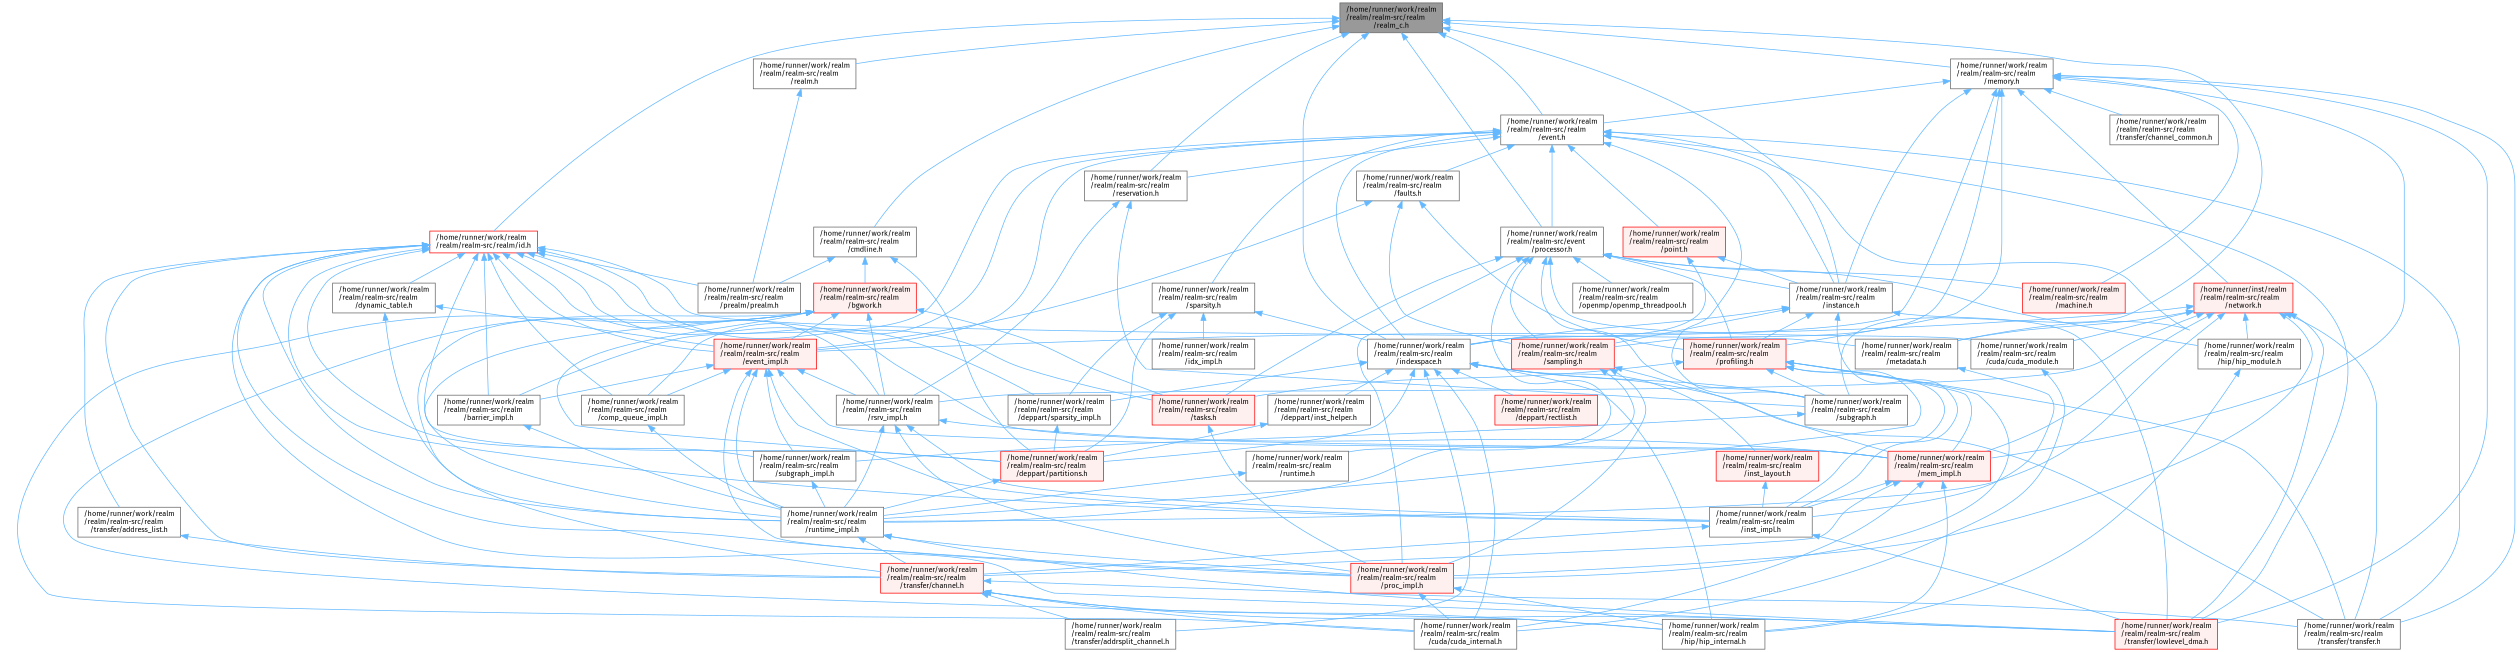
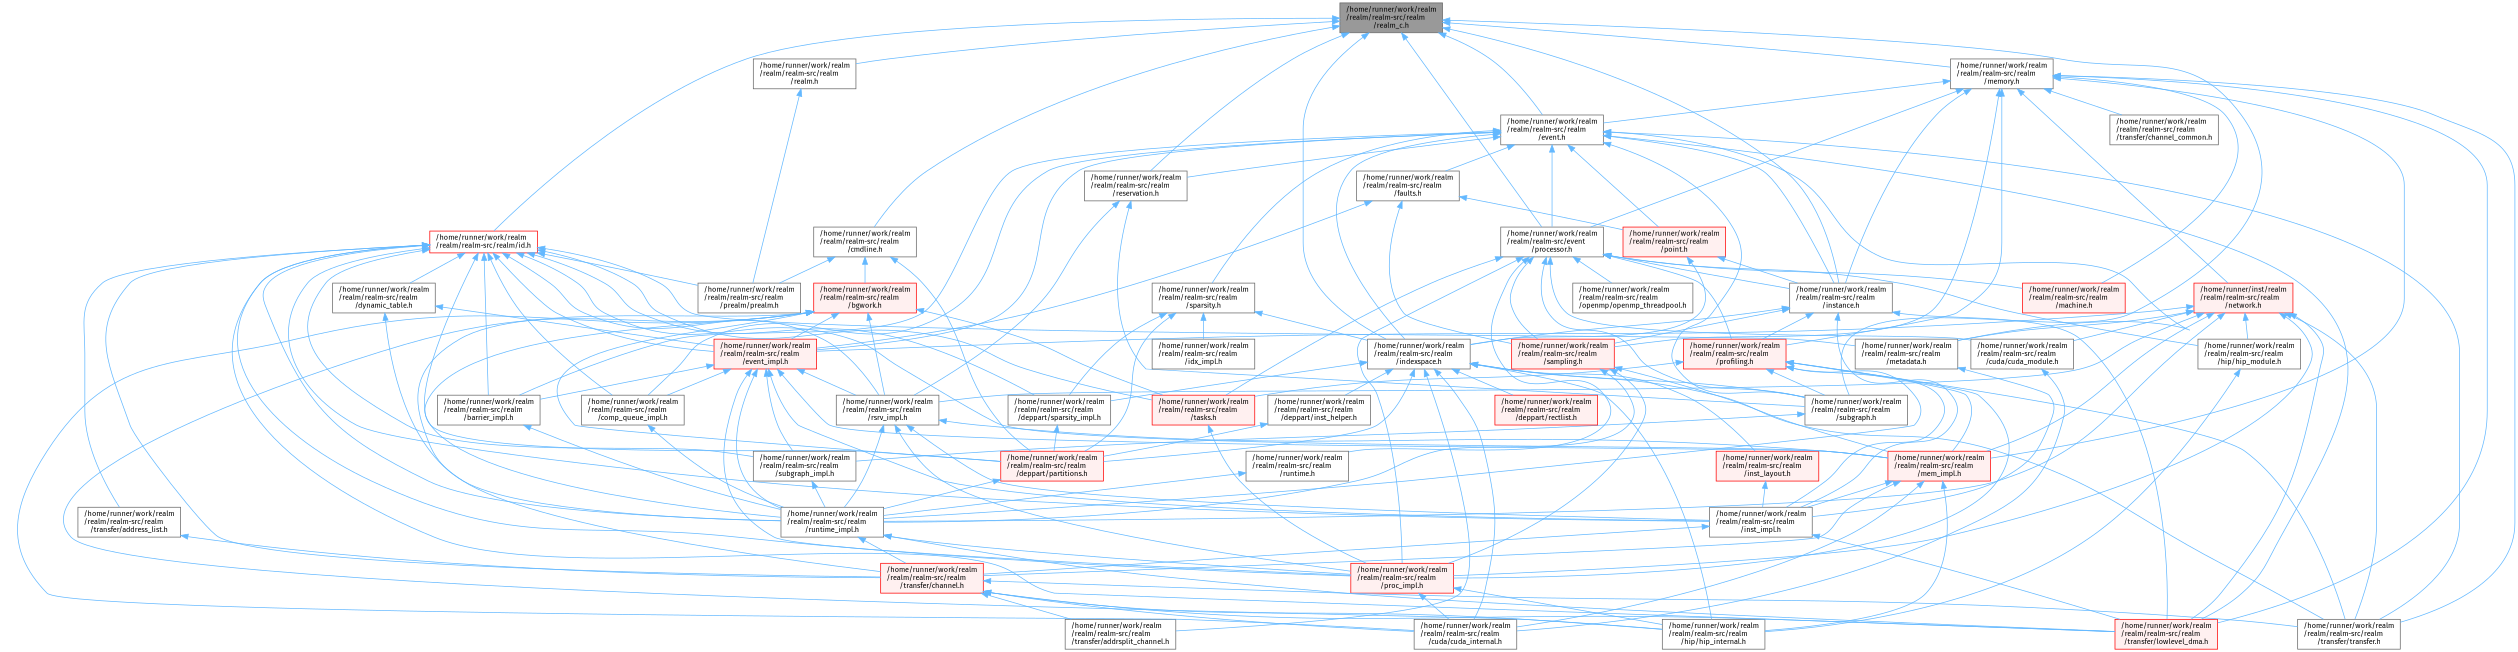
(1538, 307) -> (1545, 214)
(1854, 324) -> (1792, 152)
